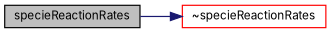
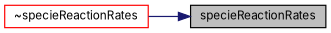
(155, 16) -> (163, 16)
